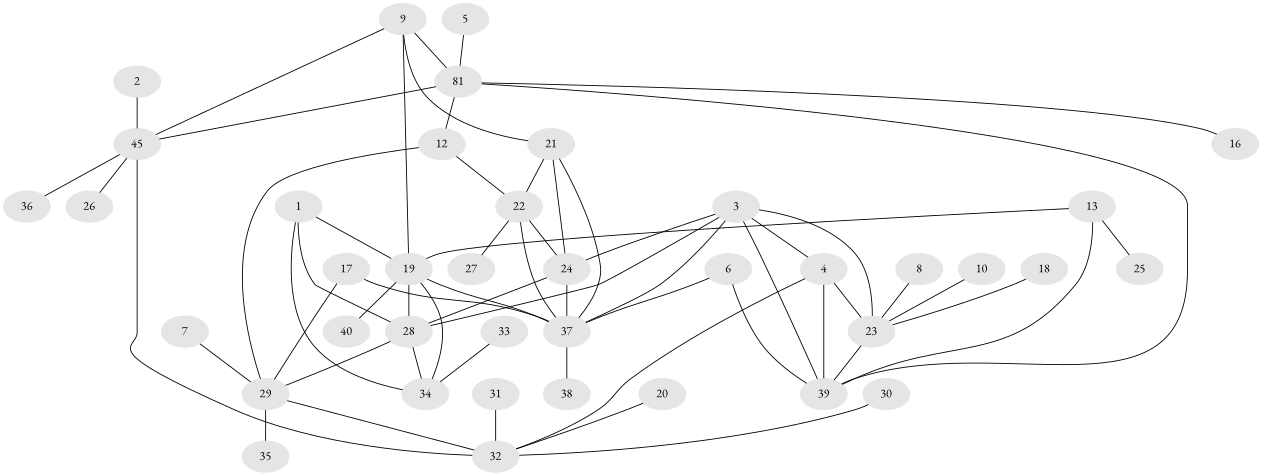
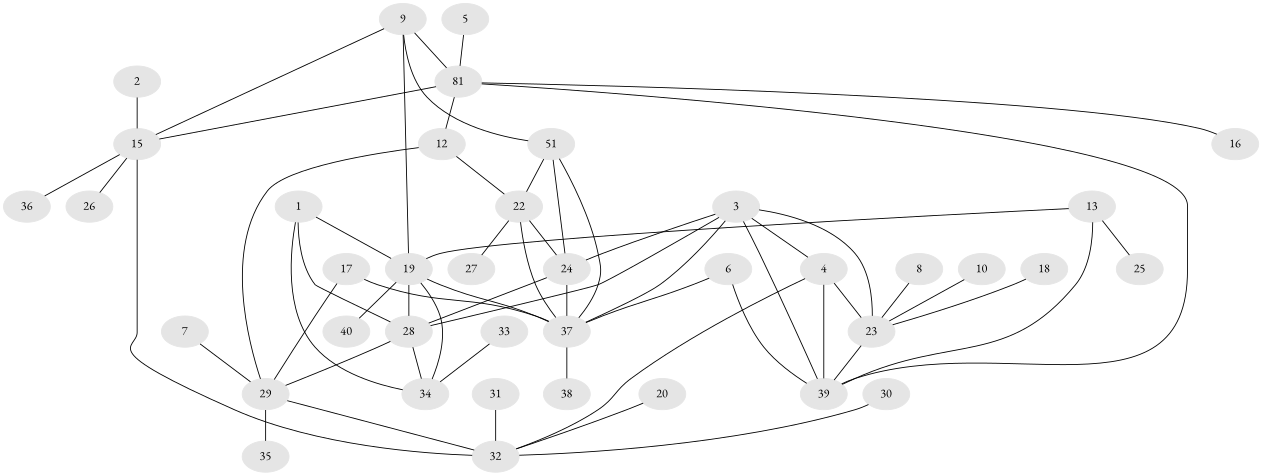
(137, 144) -> (137, 144)
(551, 144) -> (551, 144)
